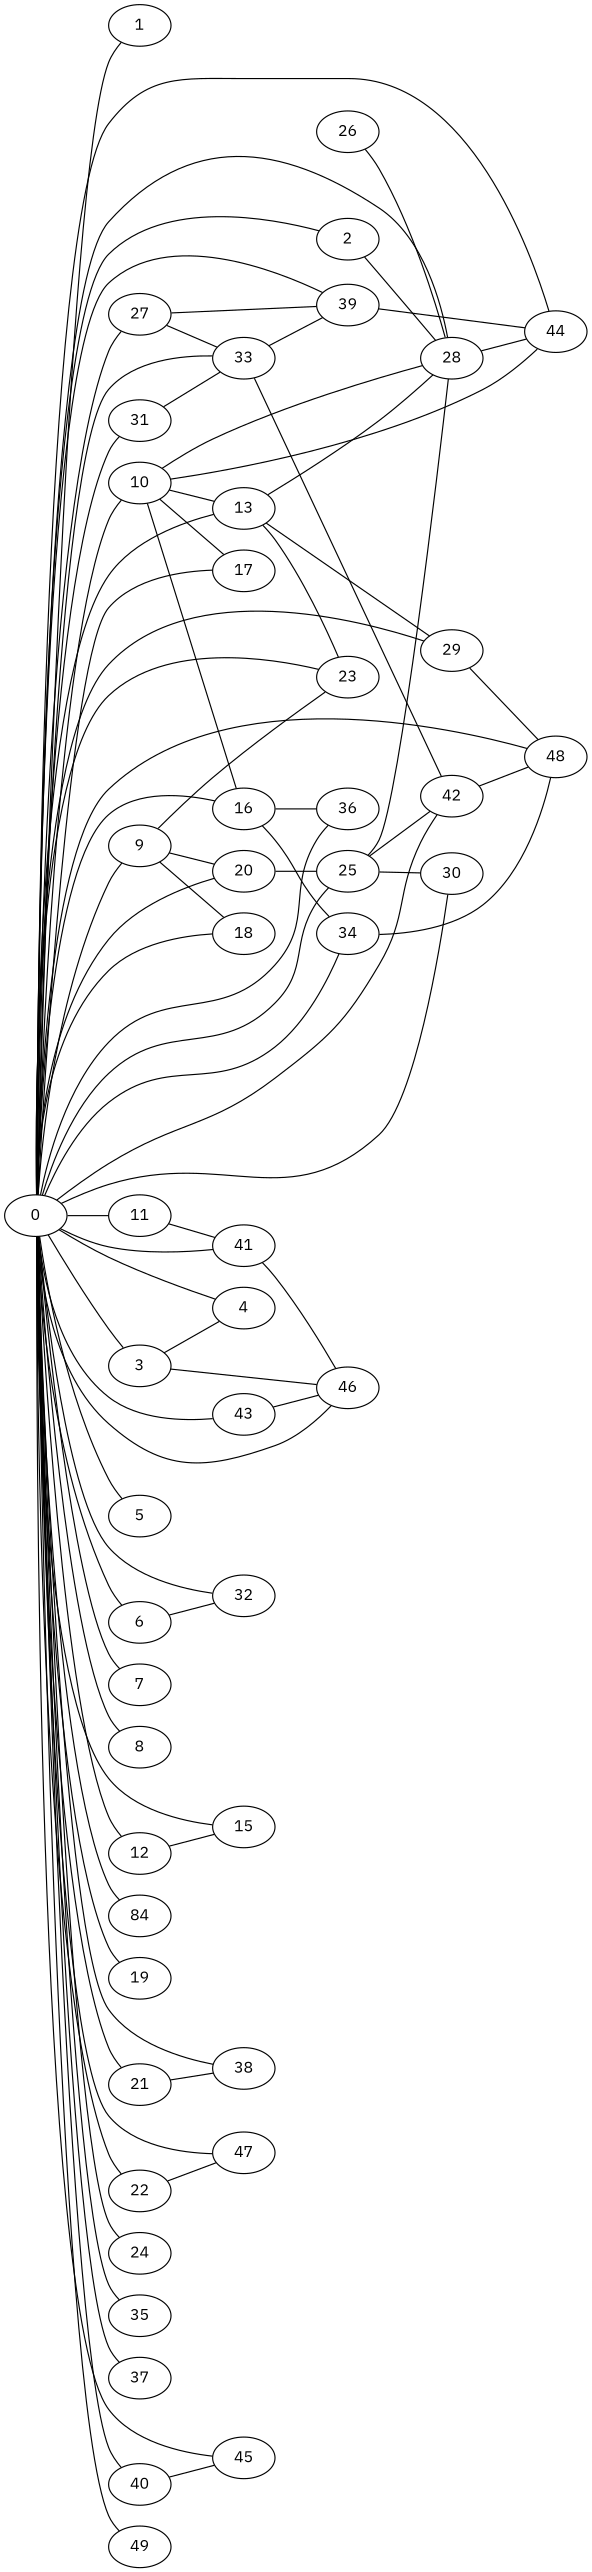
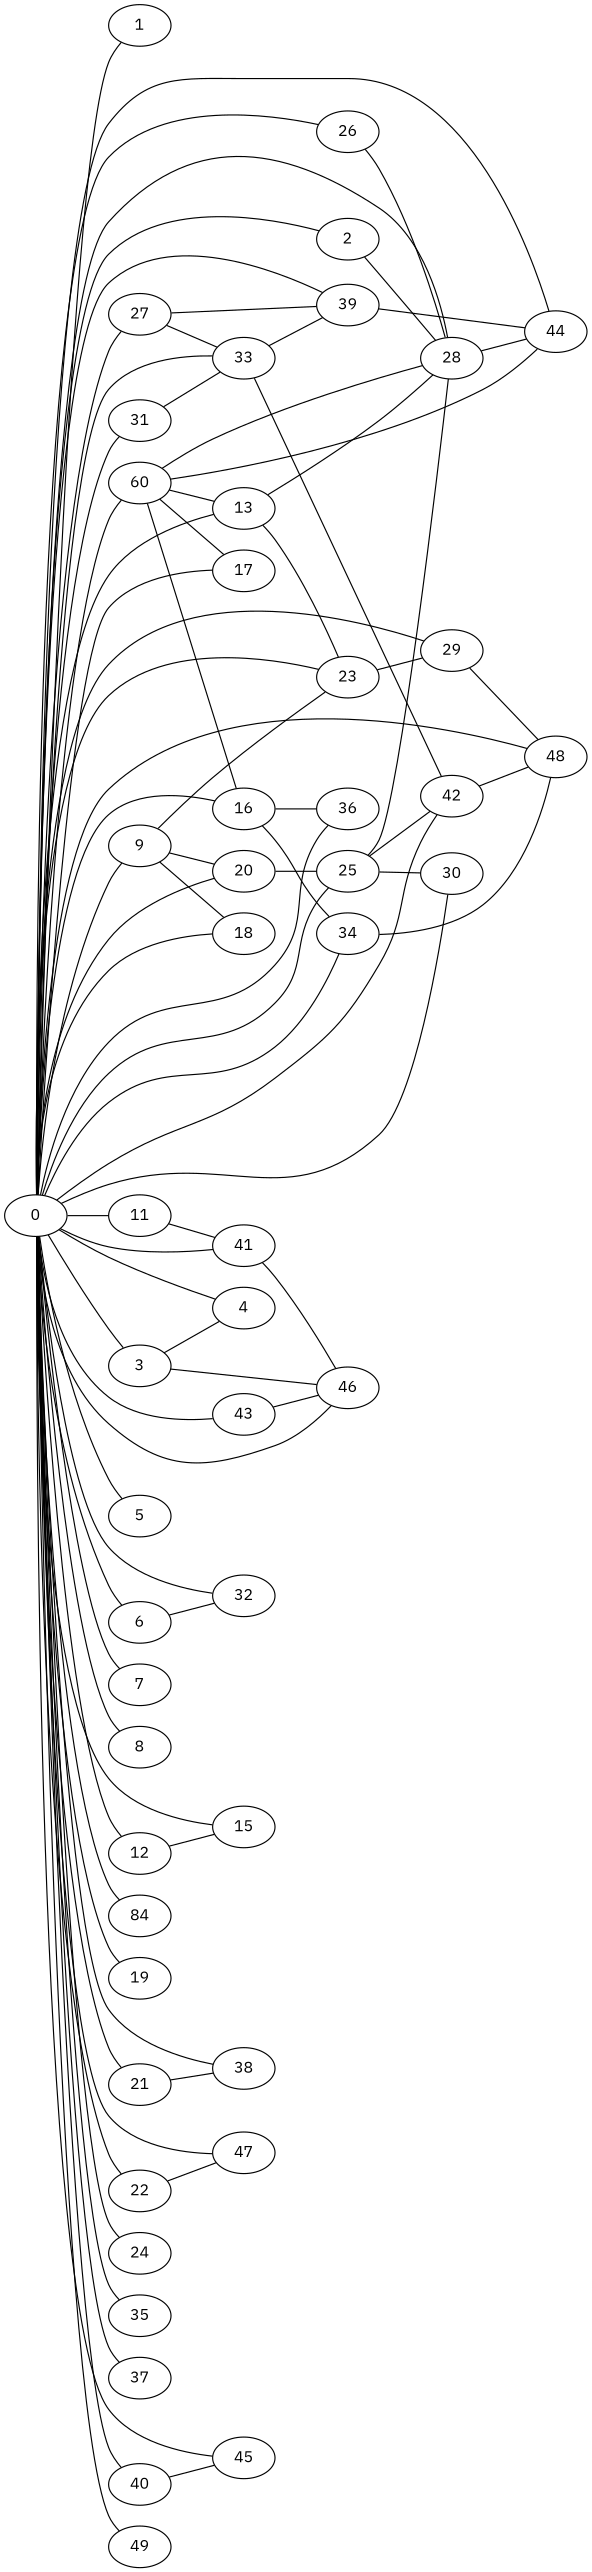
(140, 483) -> (140, 483)
none -> (49, 562)
(336, 571) -> (400, 664)
